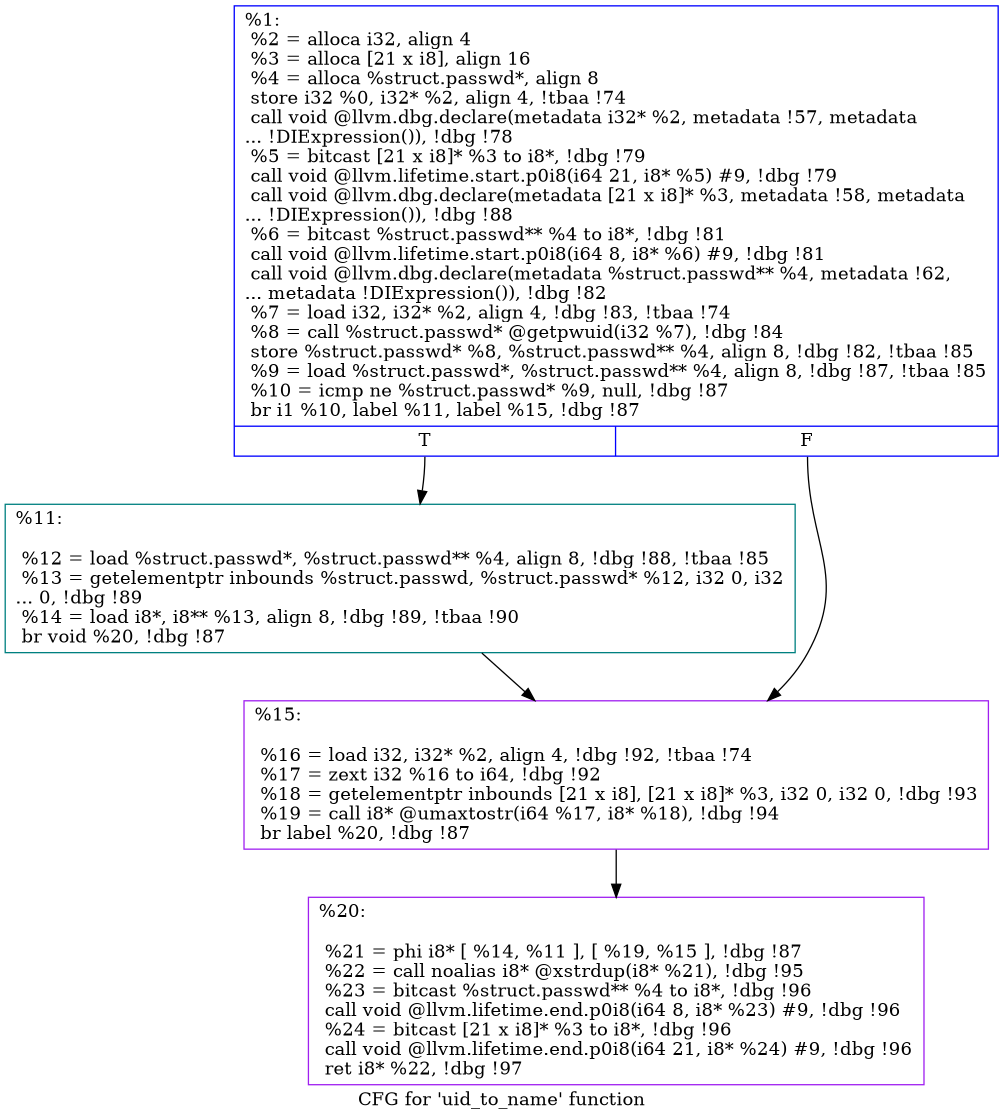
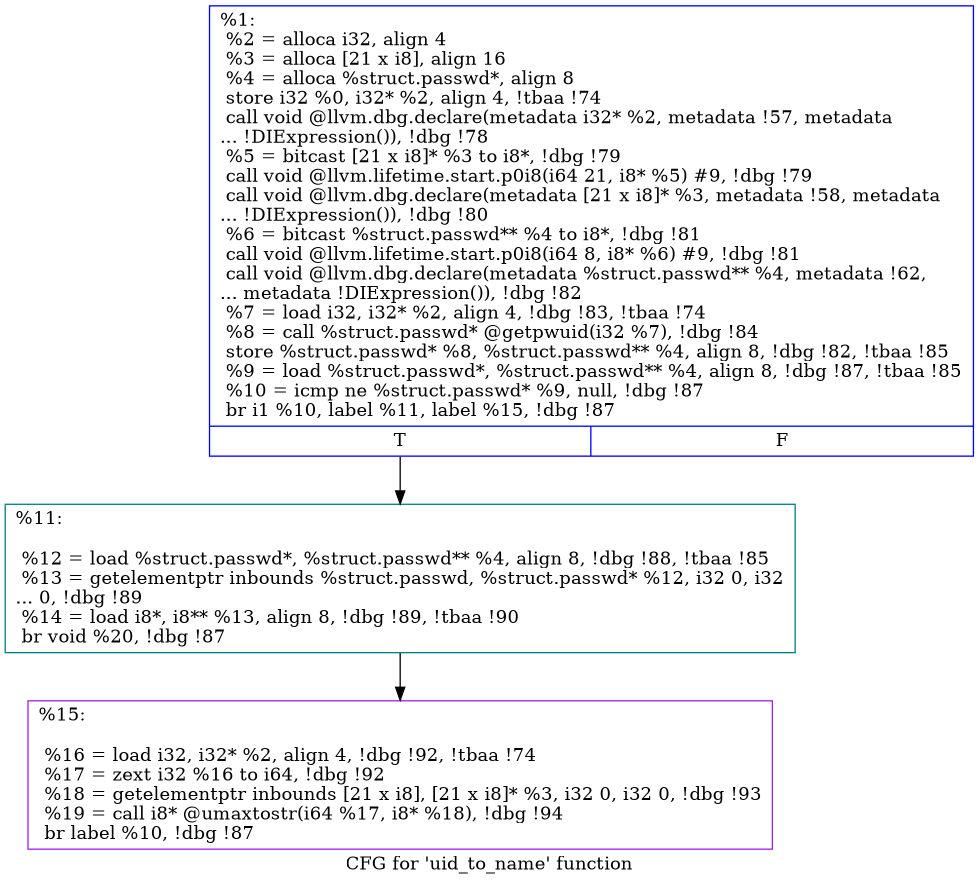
(379, 215) -> (355, 215)
(826, 580) -> none
(362, 834) -> (146, 834)
(616, 991) -> none
